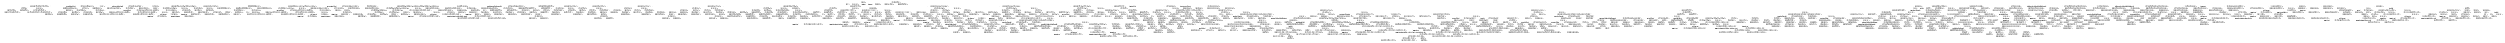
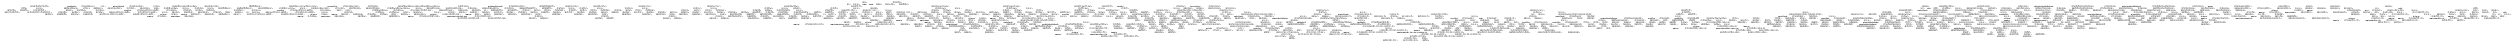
(2042, 18) -> none
(1282, 30) -> none
